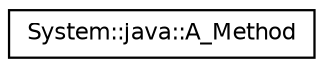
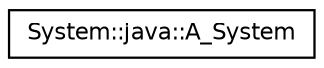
(162, 34) -> (162, 34)
